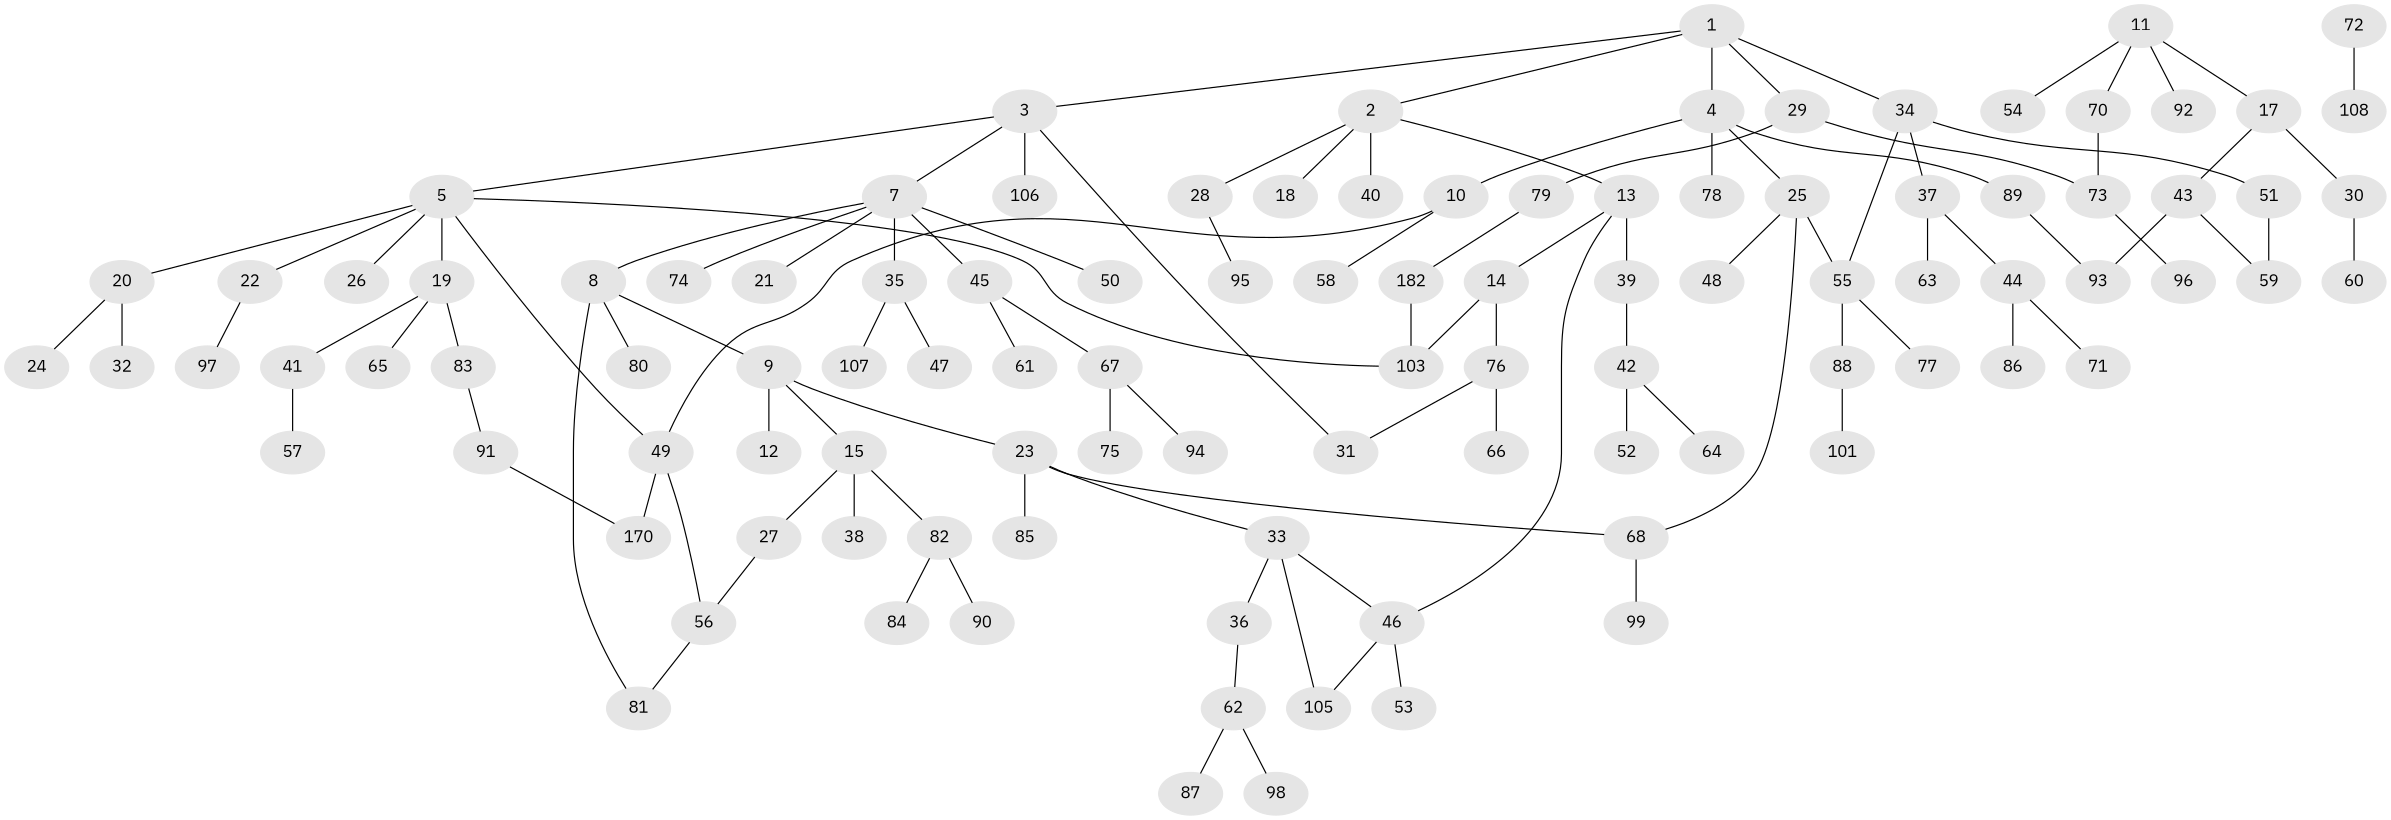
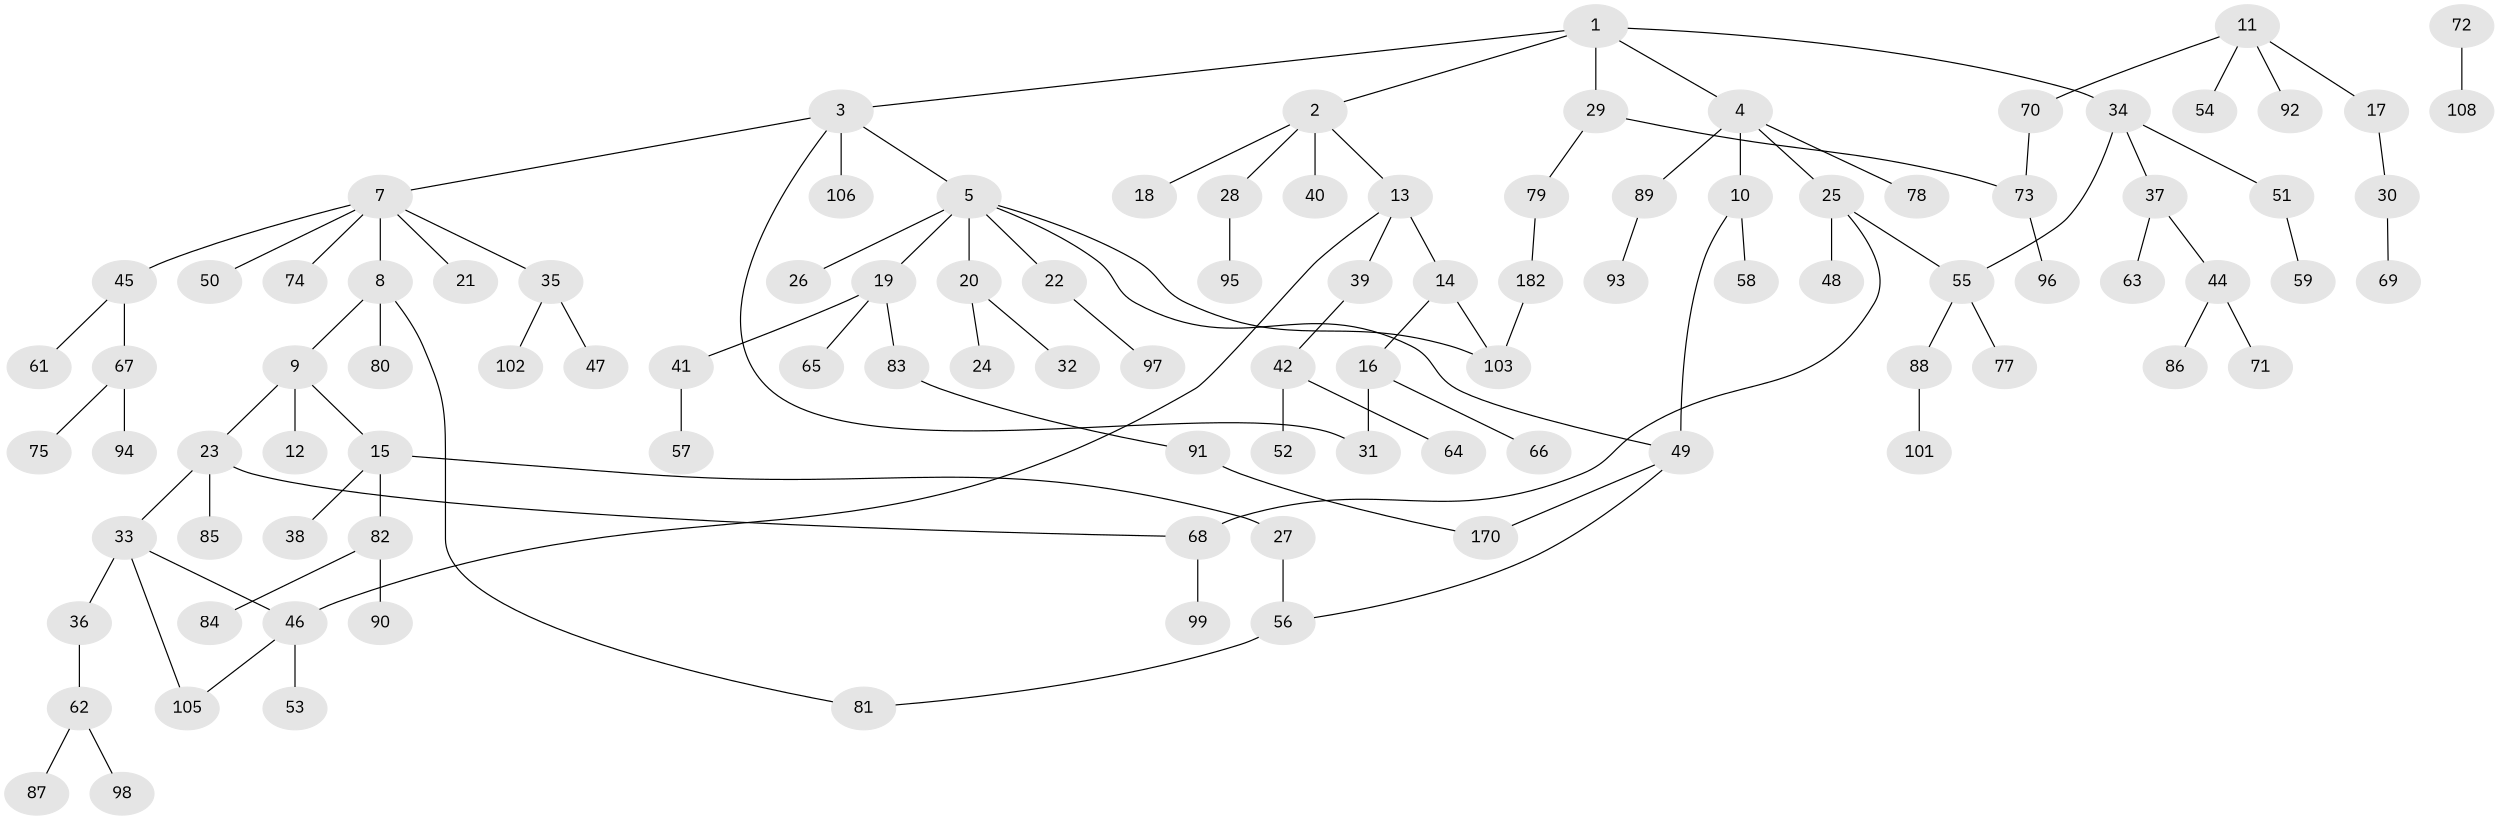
(2183, 197) -> none
(2354, 282) -> (2388, 282)
(854, 367) -> (511, 367)
(1496, 367) -> (1368, 367)
